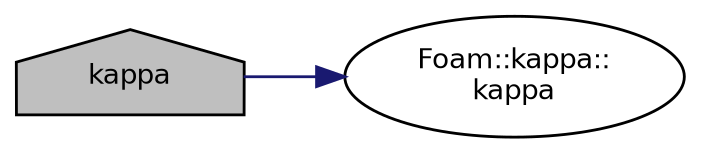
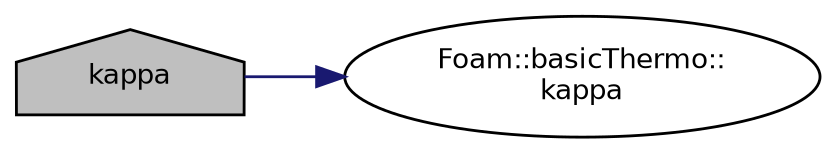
(515, 77) -> (582, 77)
